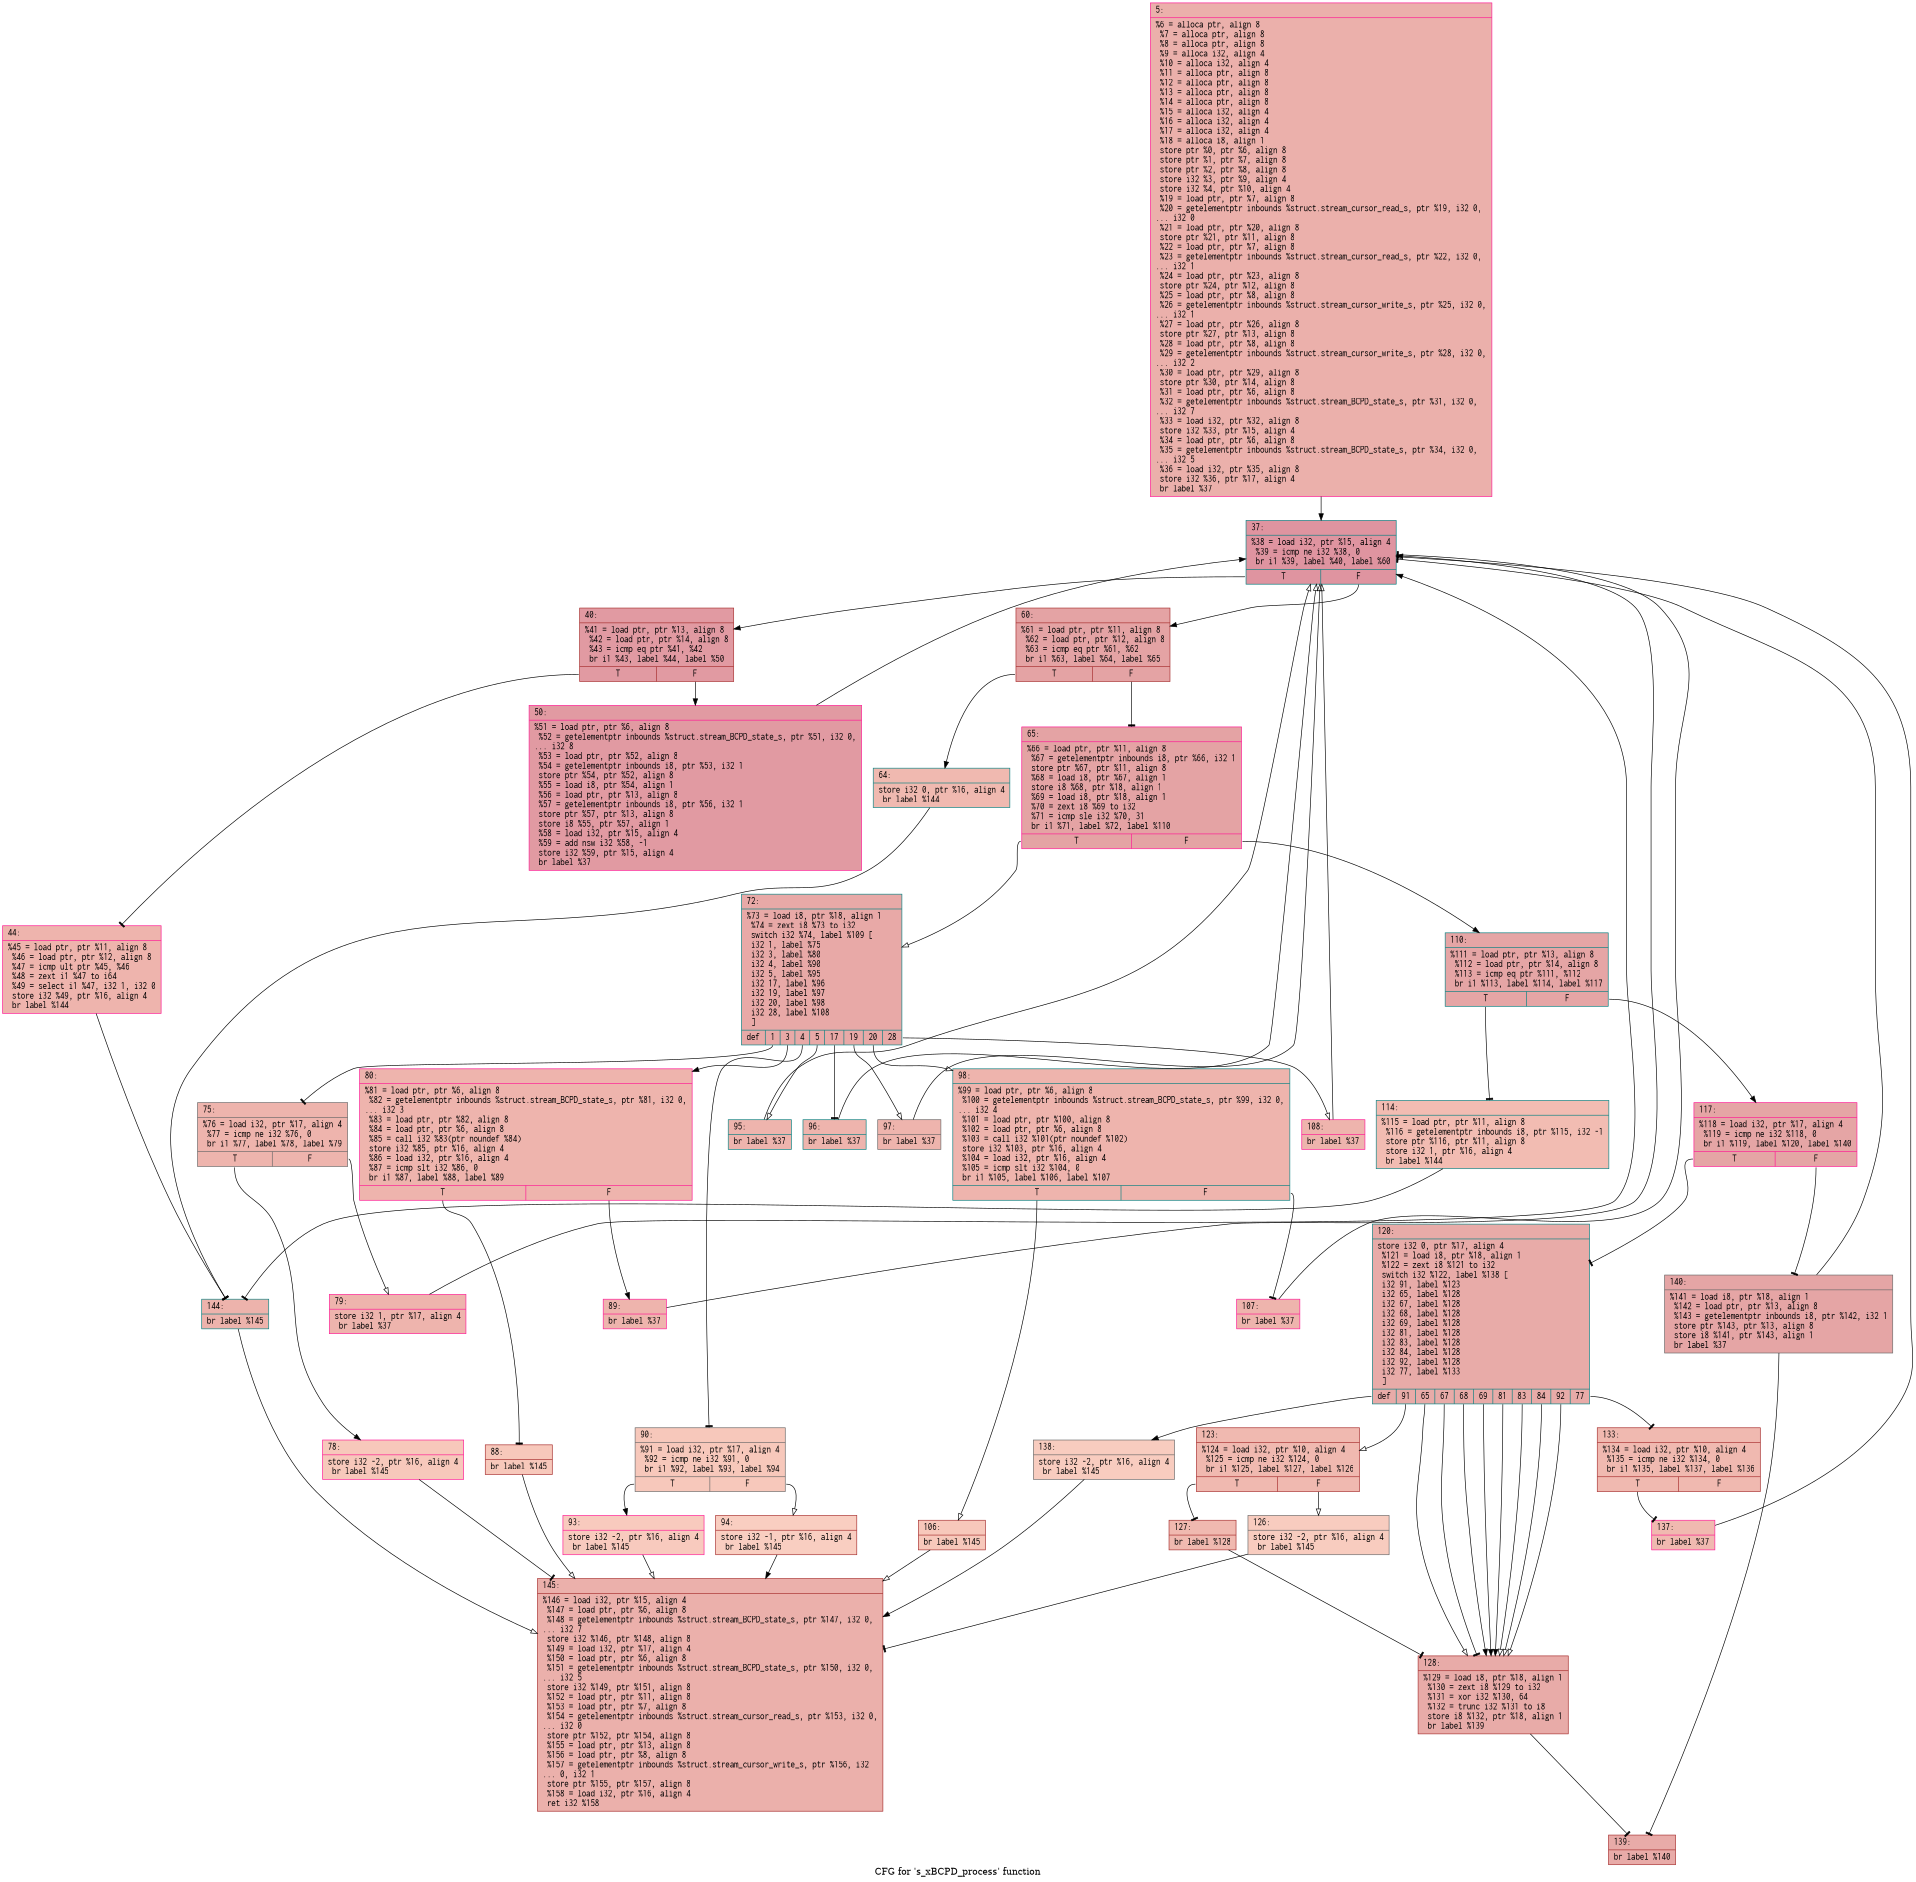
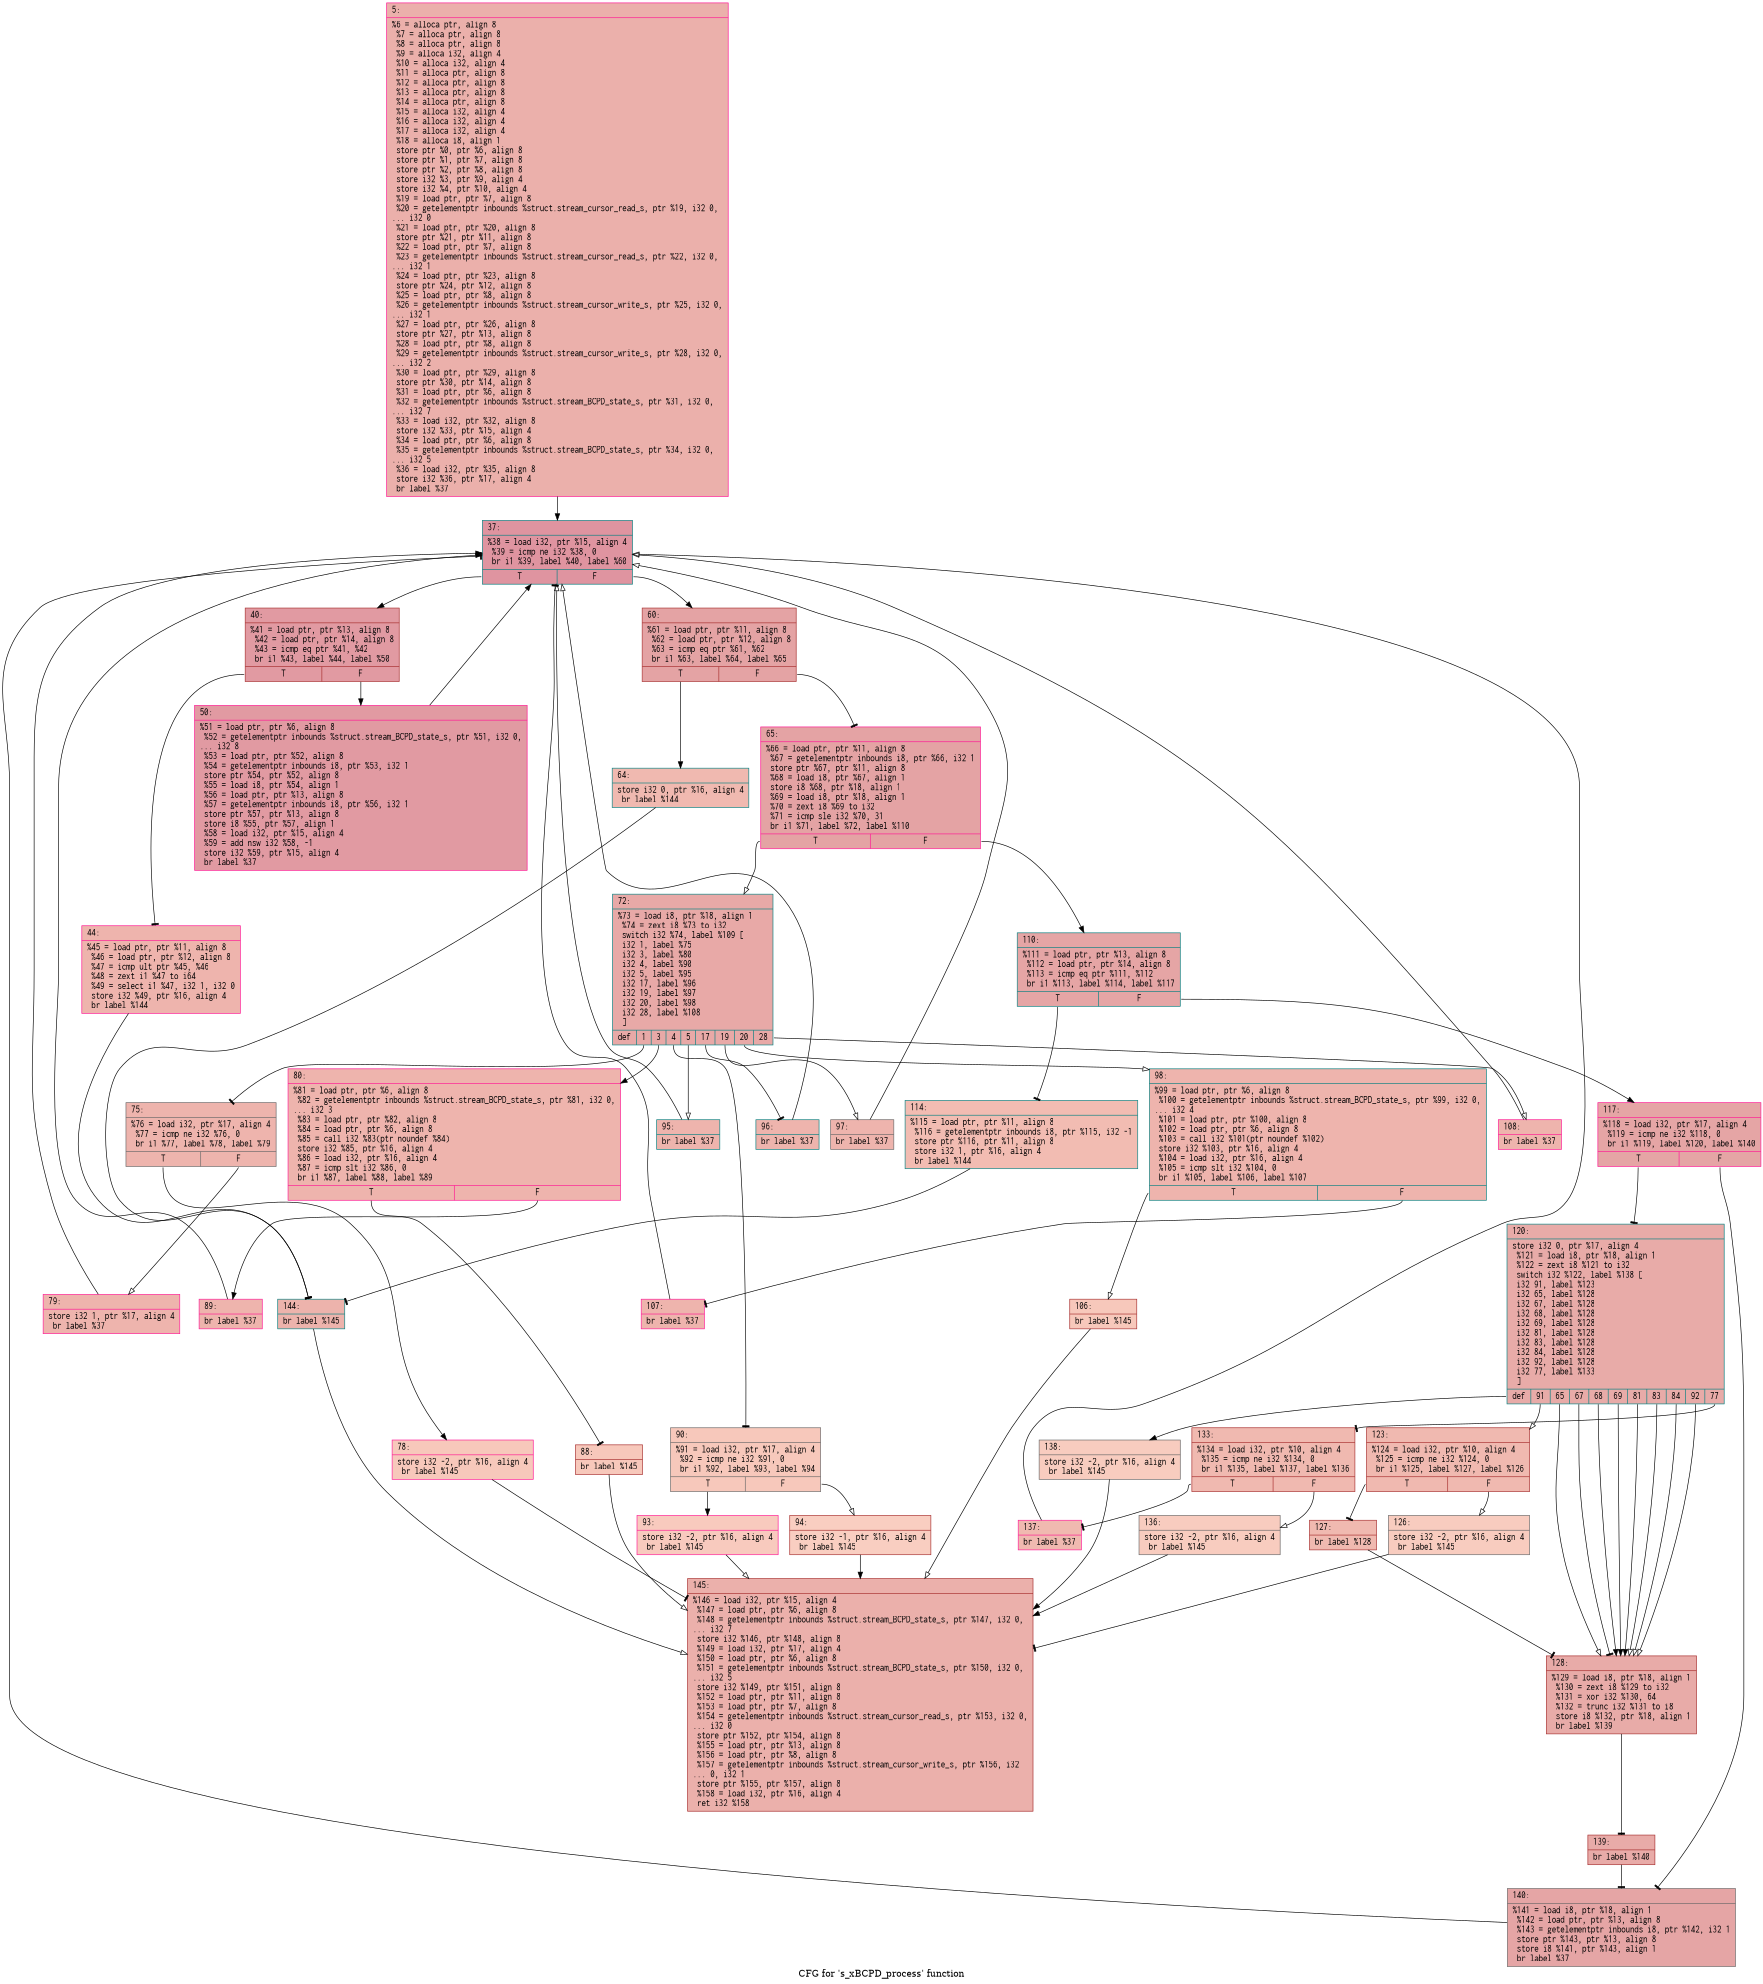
none -> (1210, 1535)
(1739, 1598) -> (1621, 1875)
